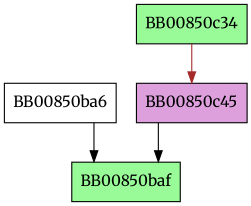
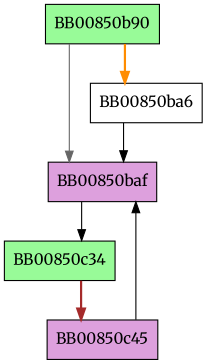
none -> (102, 24)
(192, 58) -> (81, 295)
(126, 182) -> (102, 182)
none -> (82, 216)
